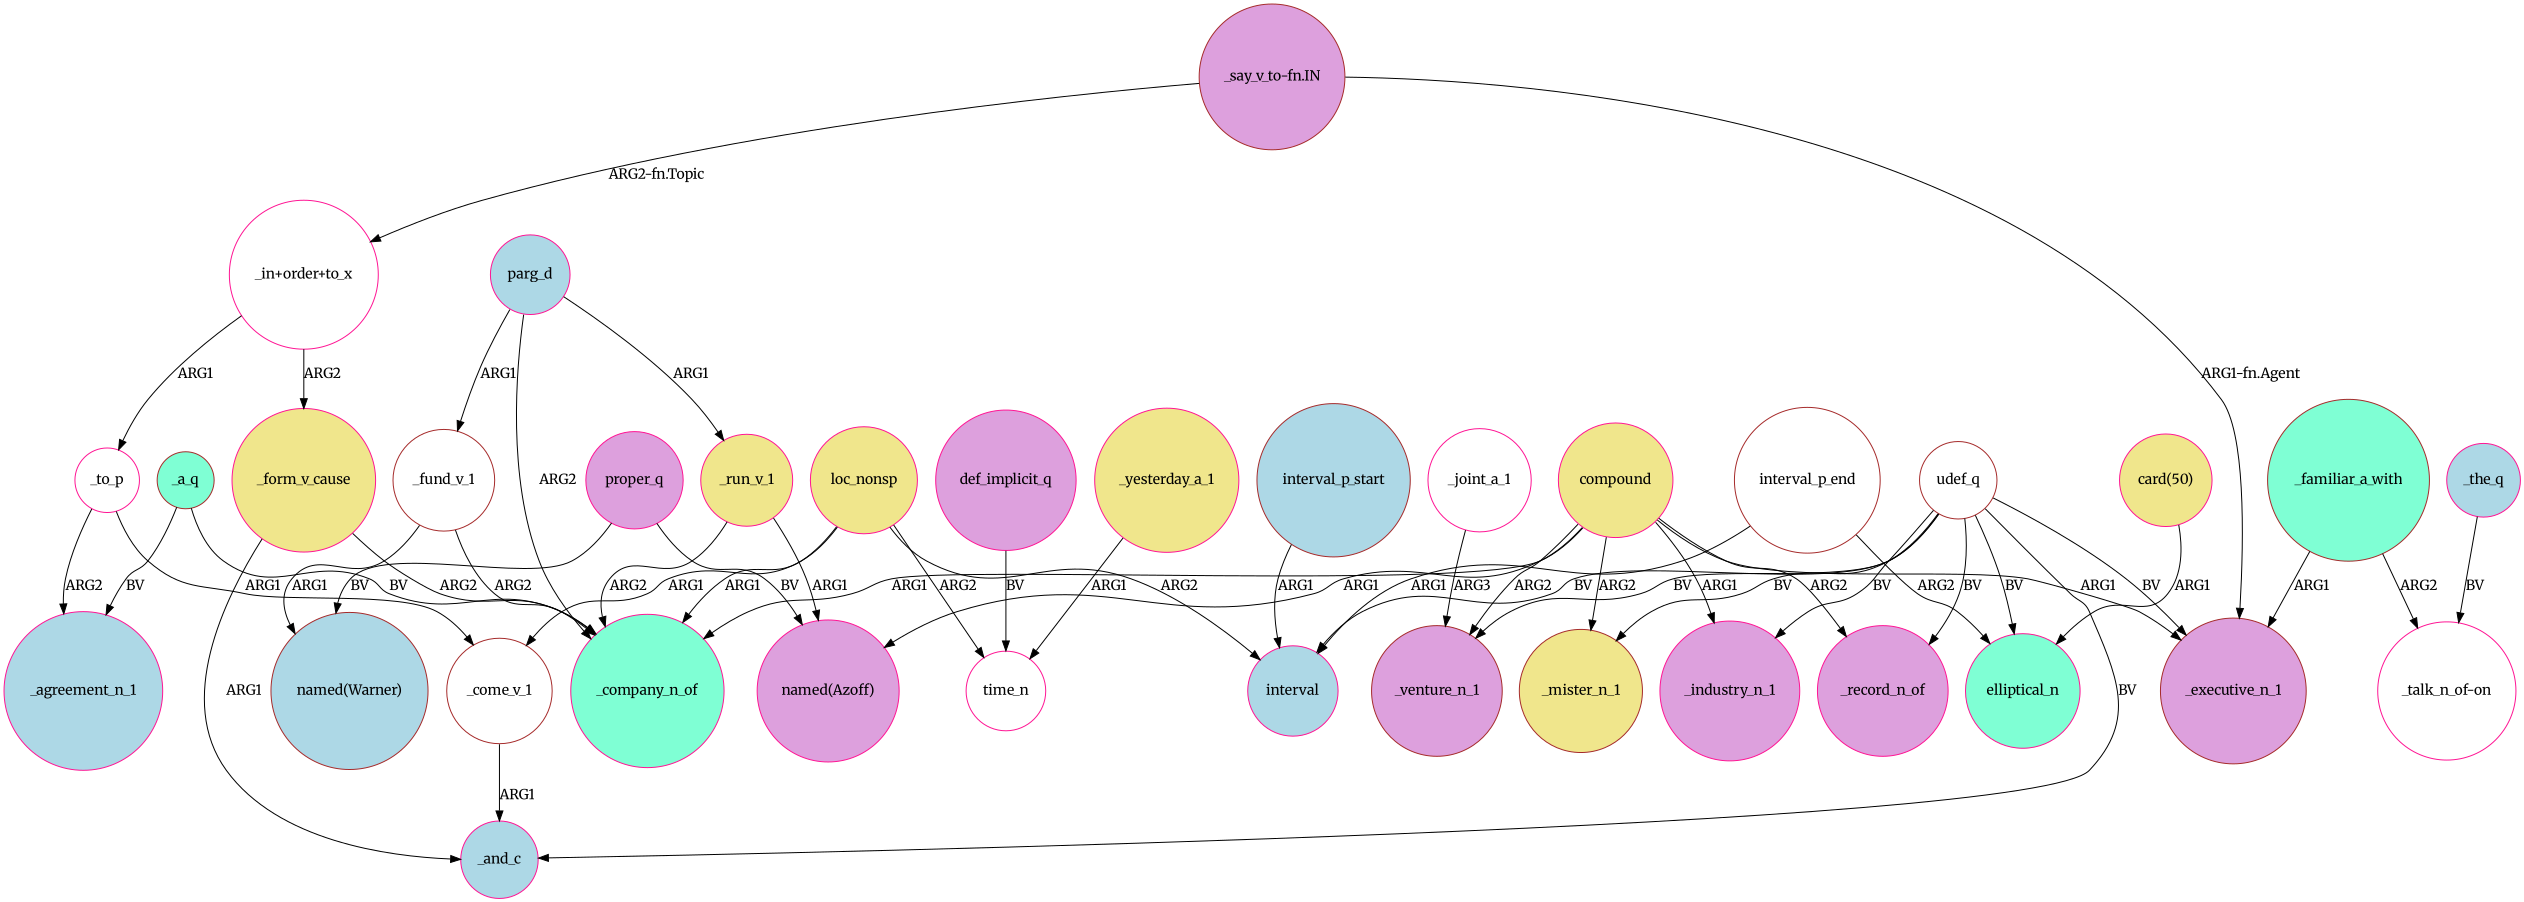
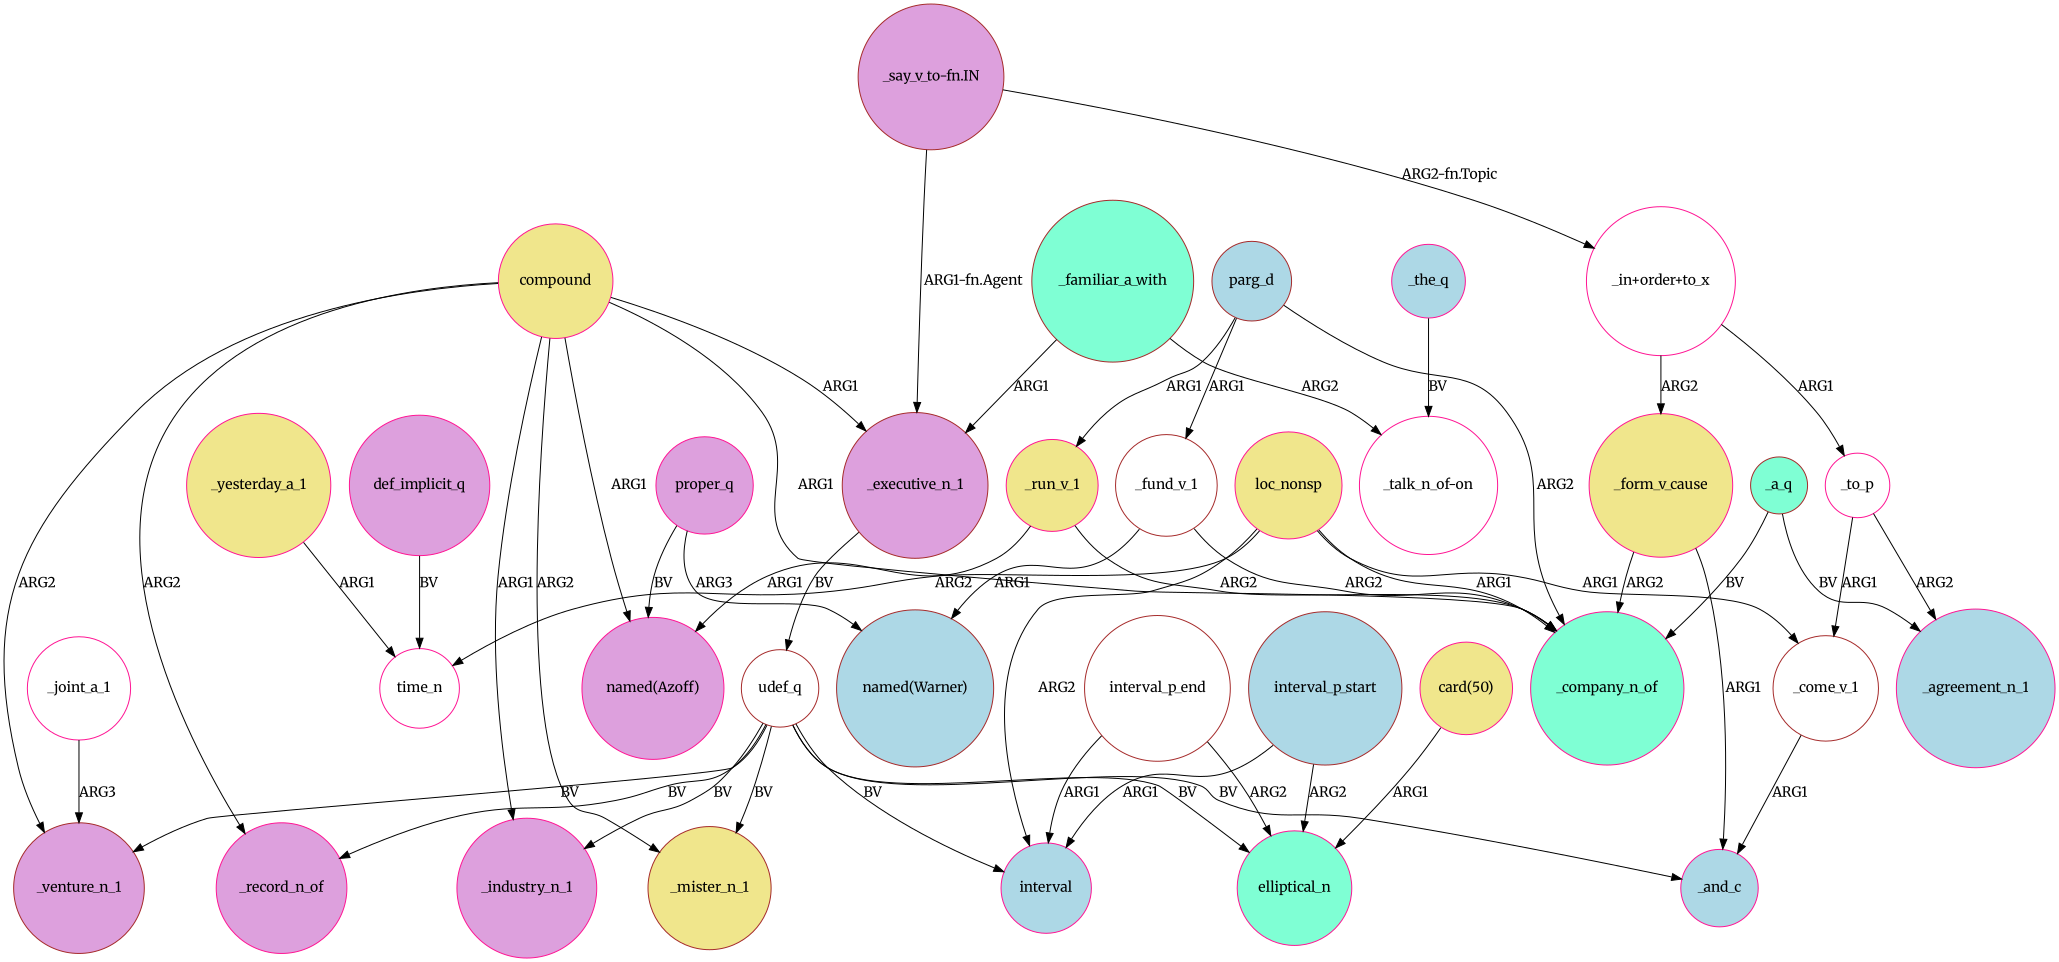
(530, 275) -> (1252, 281)
(2092, 554) -> (813, 579)
(360, 586) -> (715, 584)
none -> (1309, 793)
